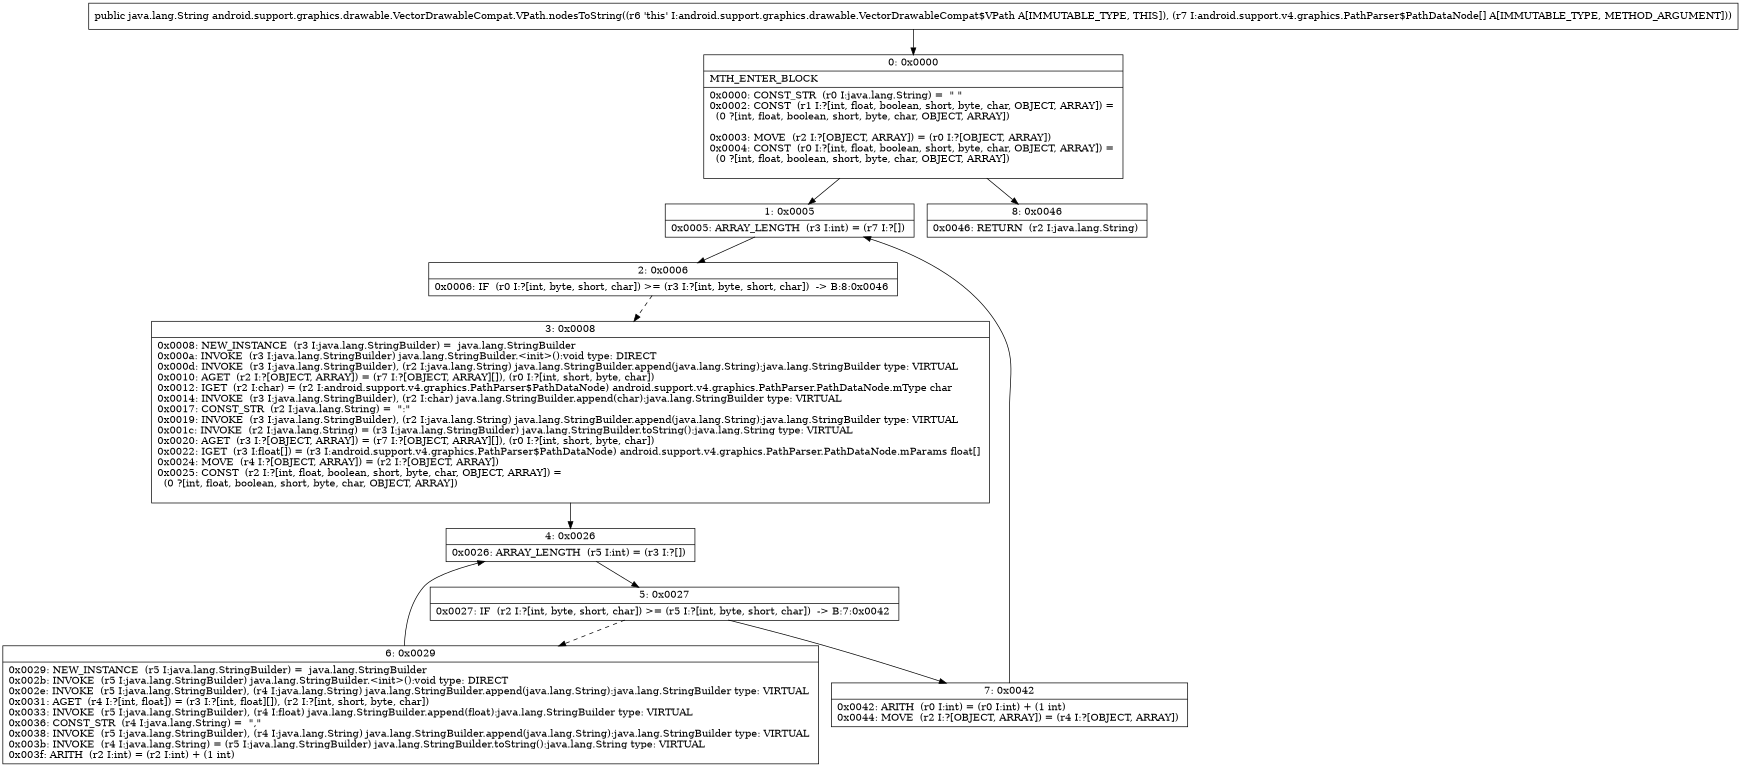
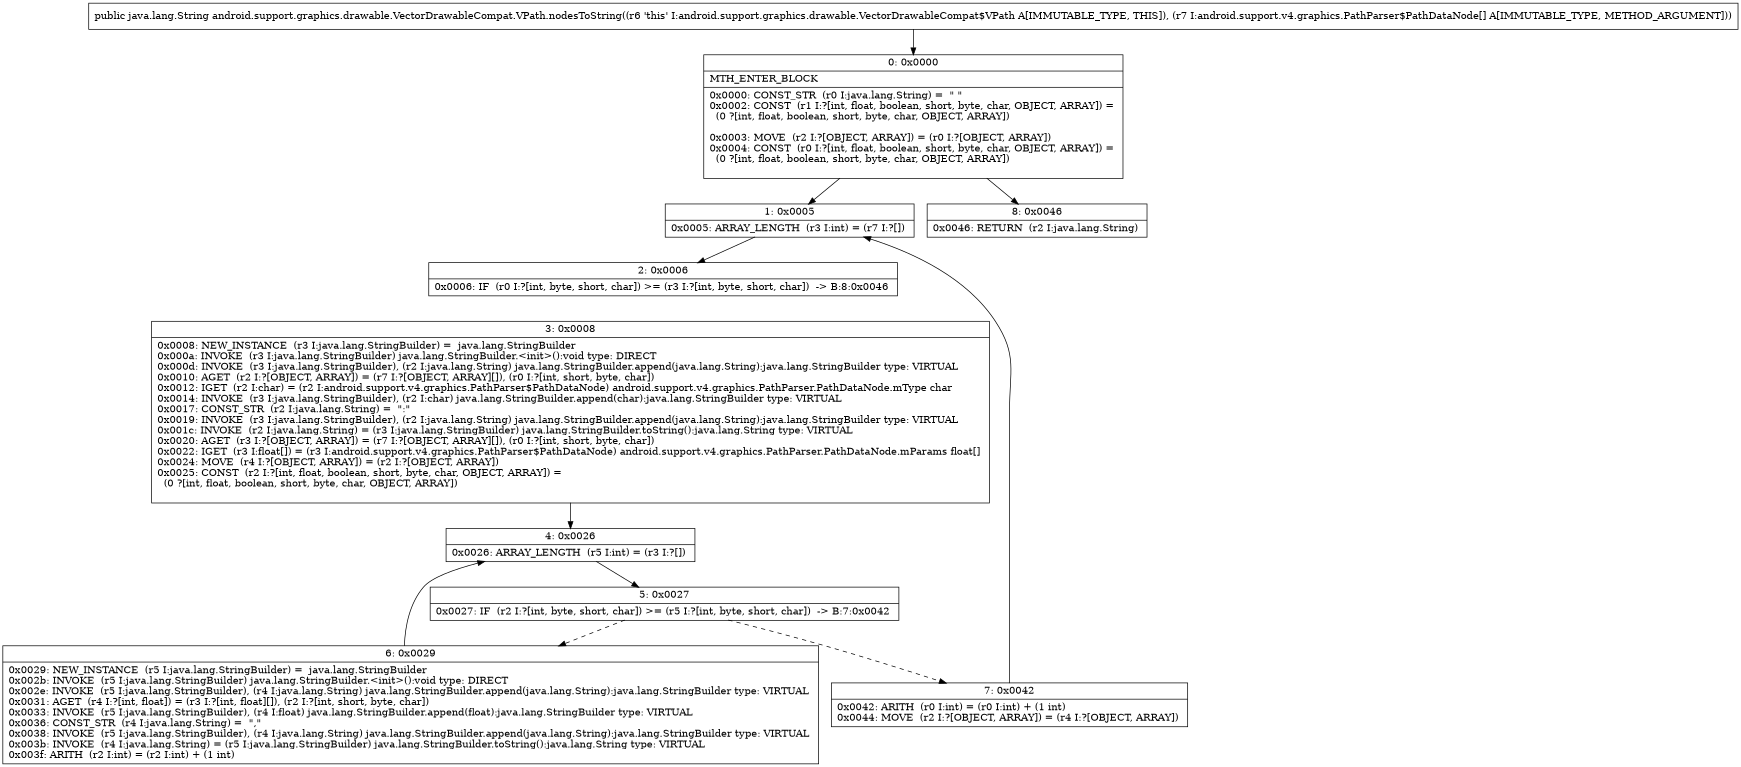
(645, 306) -> none
(834, 649) -> (834, 649)
